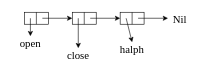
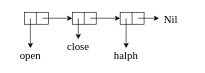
(180, 18) -> (171, 18)
(30, 42) -> (30, 54)
(132, 48) -> (126, 54)
(78, 54) -> (78, 45)
